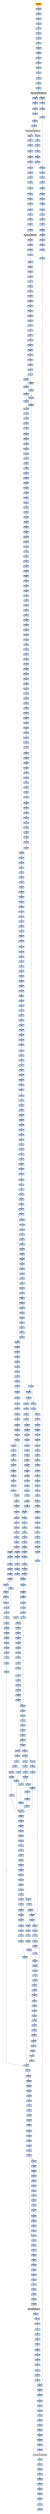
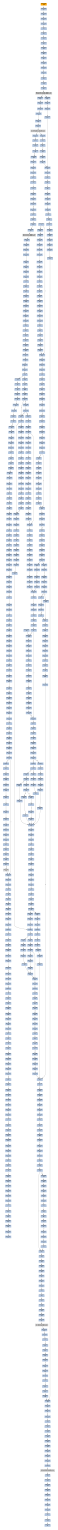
(21, 1209) -> none
